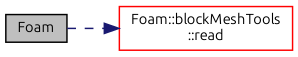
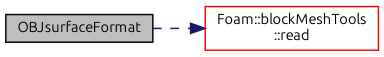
(36, 28) -> (79, 28)
